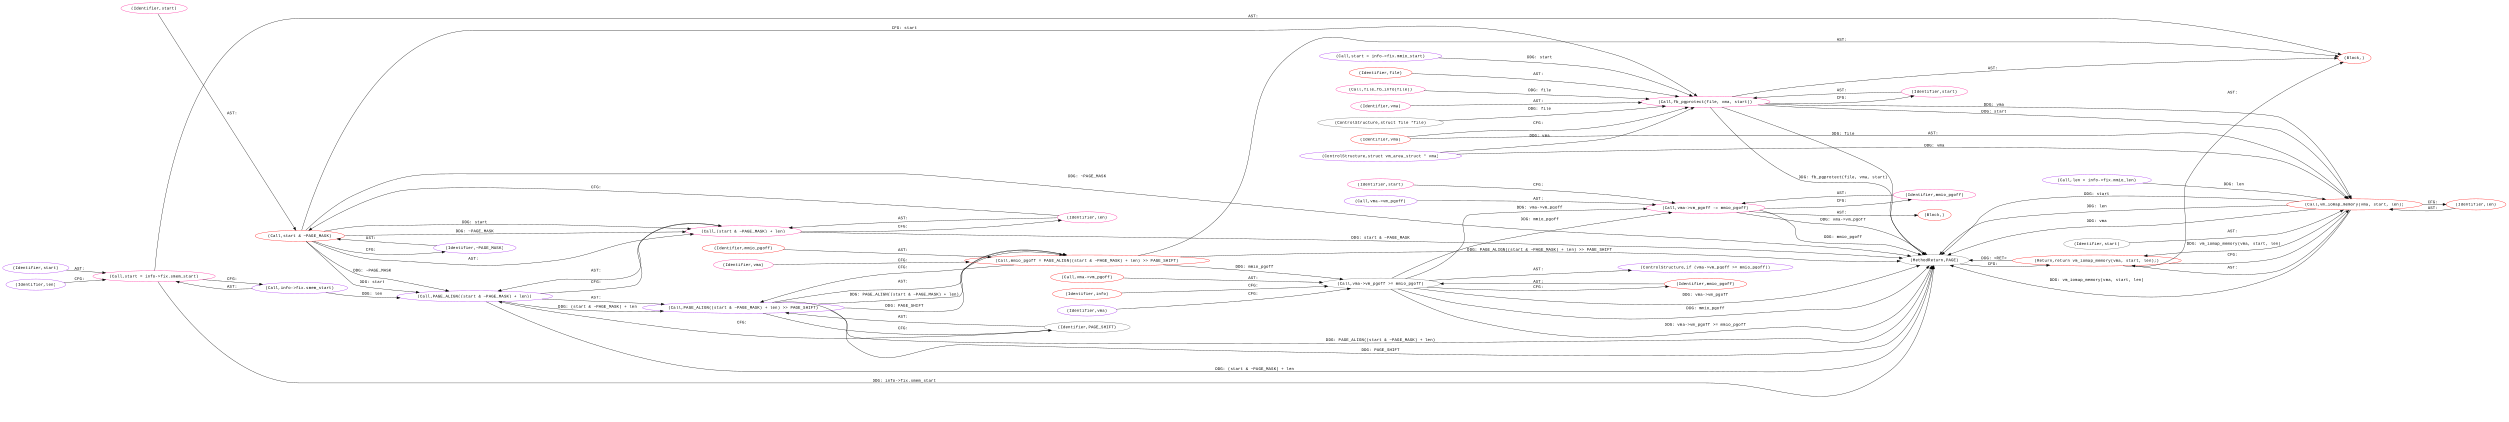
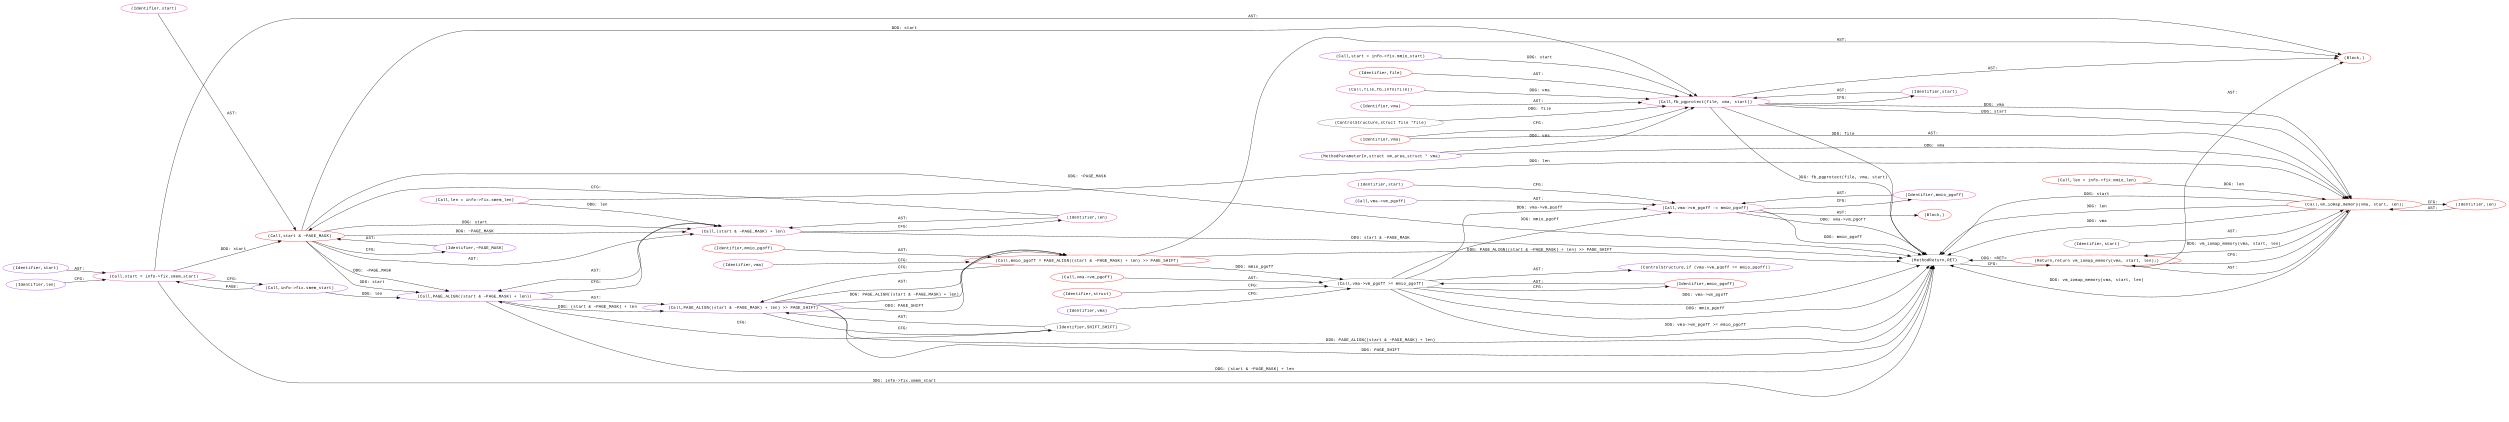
(904, 28) -> (904, 28)
(1540, 90) -> (1540, 90)
(1381, 156) -> (1381, 156)
(2097, 180) -> (2097, 180)
none -> (475, 200)
none -> (226, 256)
(1935, 260) -> (1935, 260)
(234, 287) -> (234, 287)
(1087, 294) -> (1087, 294)
(1087, 327) -> (1087, 327)
